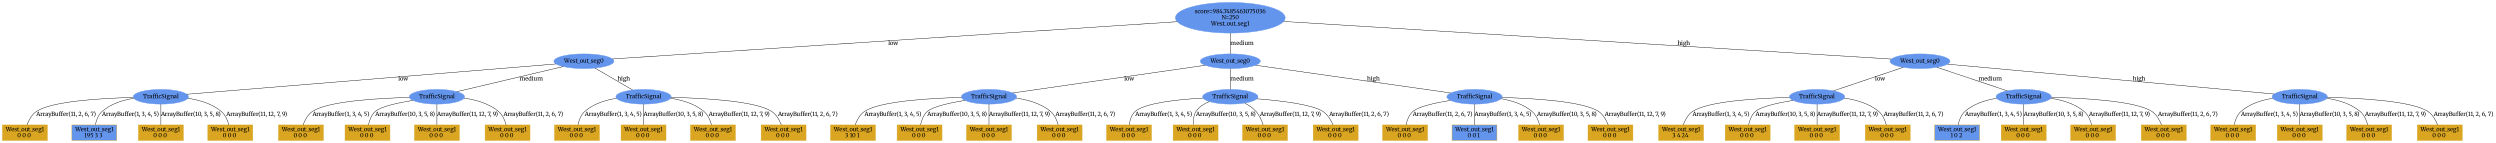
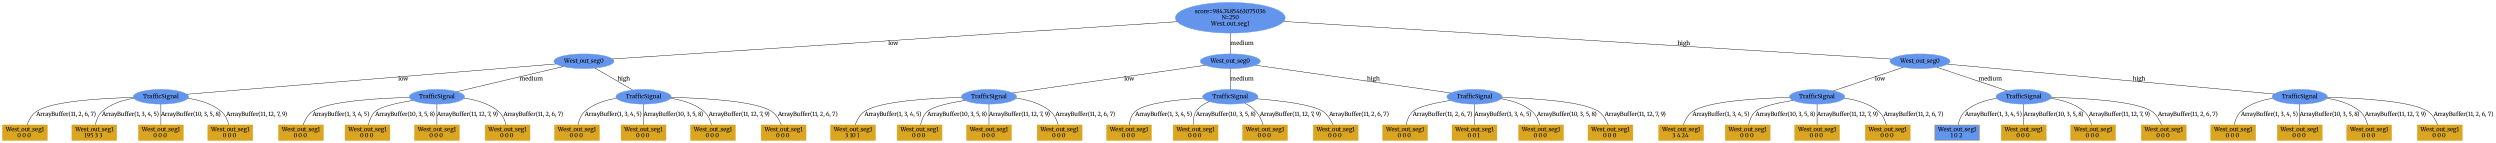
(94, 133) -> (94, 133)
(1474, 133) -> (1474, 133)
